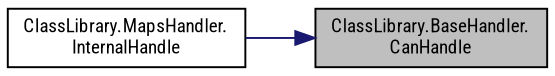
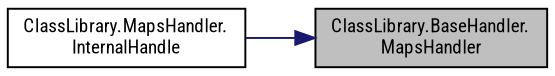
(431, 38) -> (431, 38)
